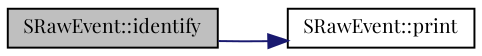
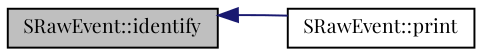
(243, 41) -> (263, 15)
